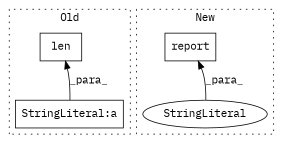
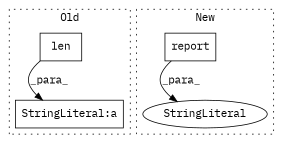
(70, 84) -> (29, 77)
(205, 84) -> (160, 79)
